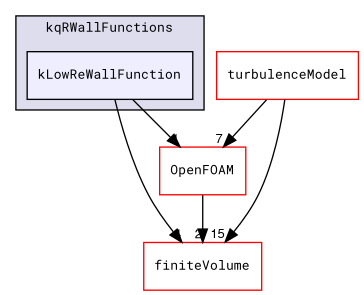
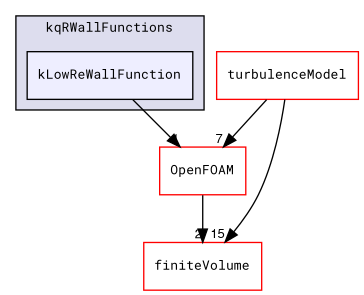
(137, 169) -> none
